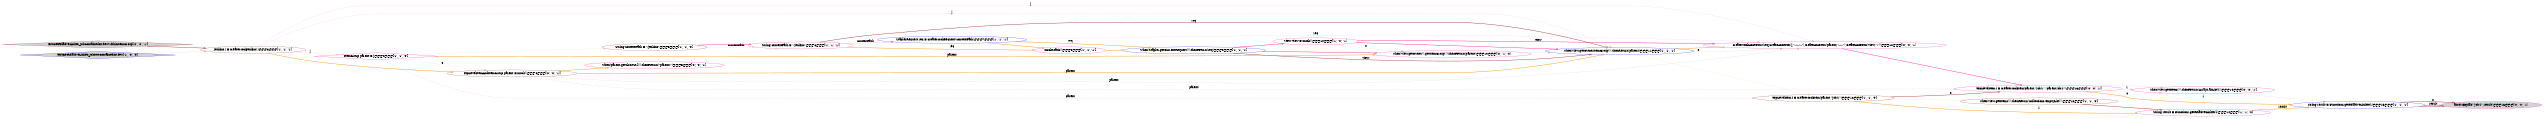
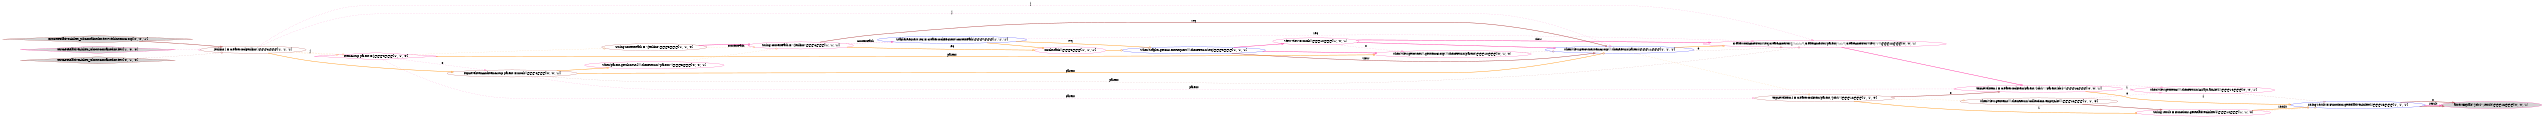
(98, 55) -> (98, 50)
none -> (98, 60)
